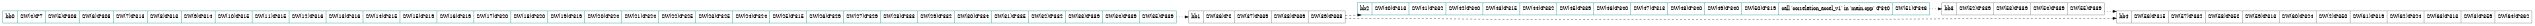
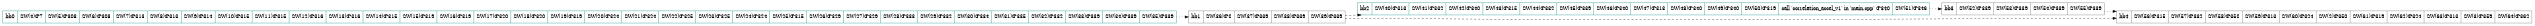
(1327, 17) -> (1327, 17)
